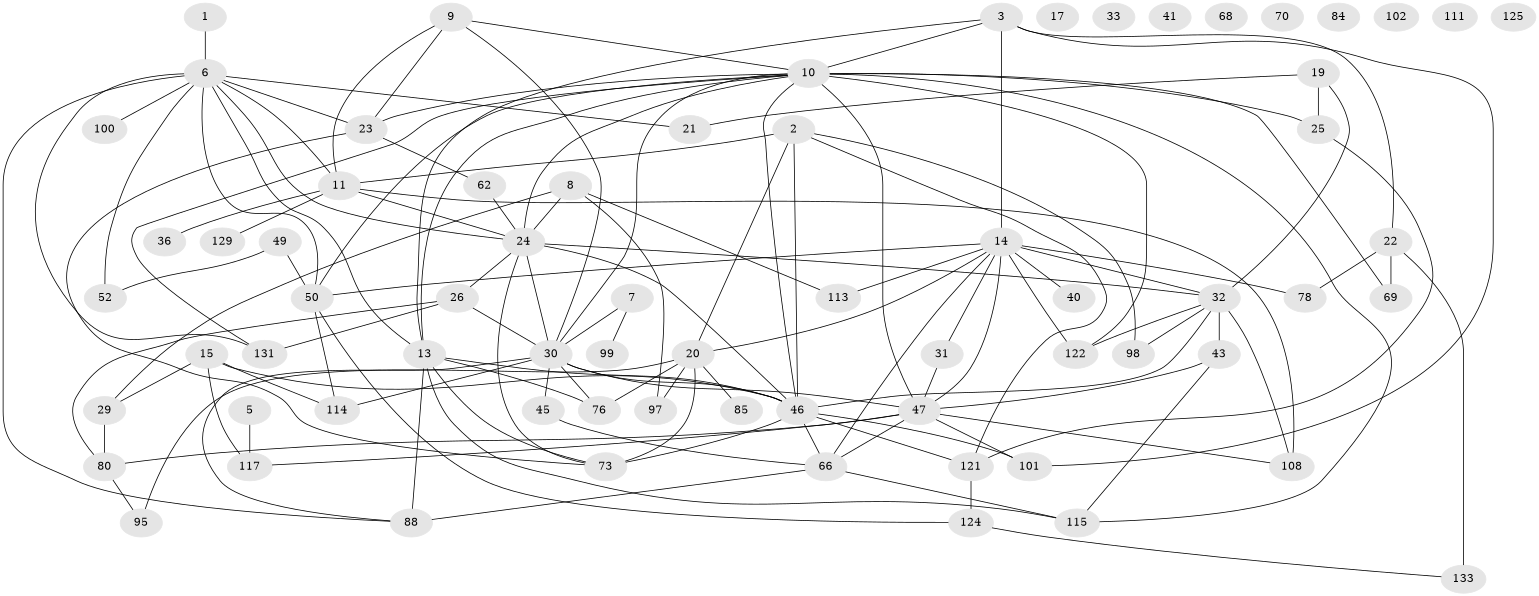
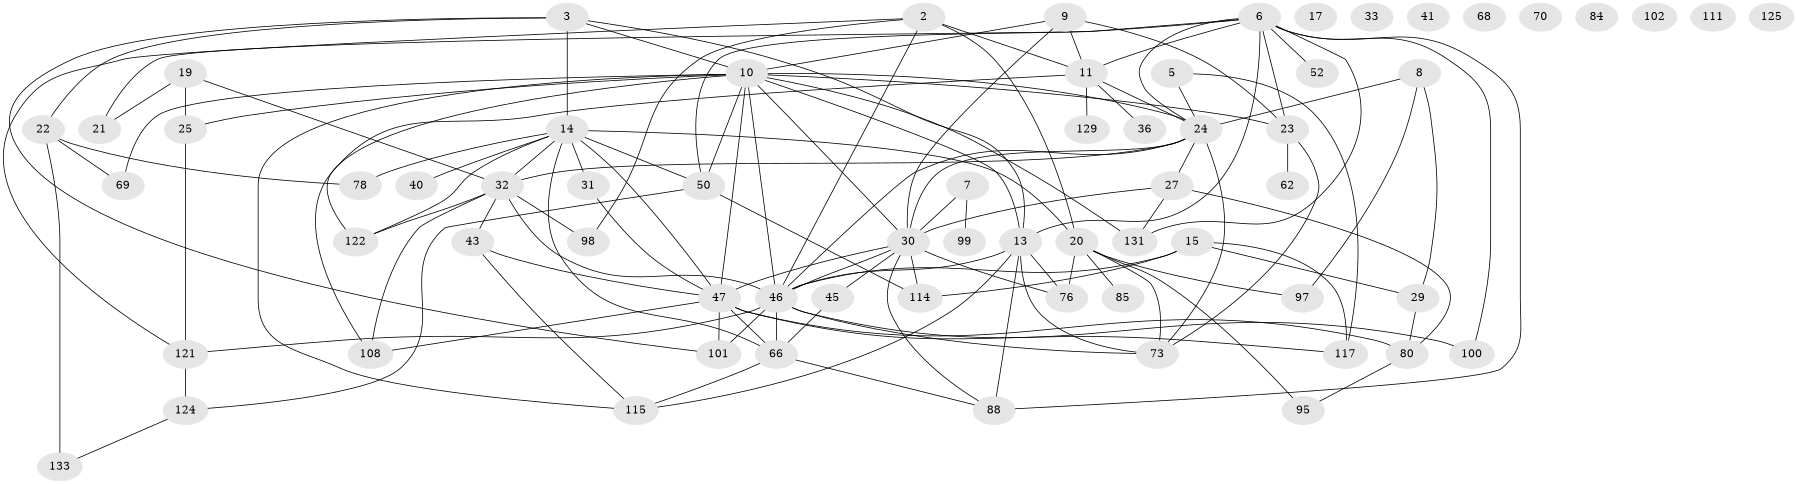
(205, 17) -> none
(504, 214) -> (1187, 102)
(280, 242) -> none
(457, 298) -> (1172, 186)
(838, 298) -> none
none -> (1123, 331)
